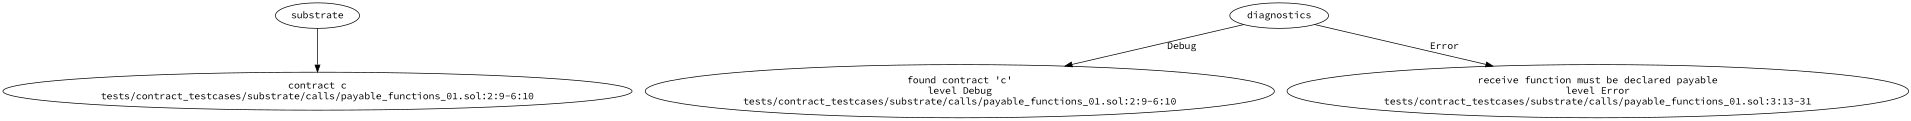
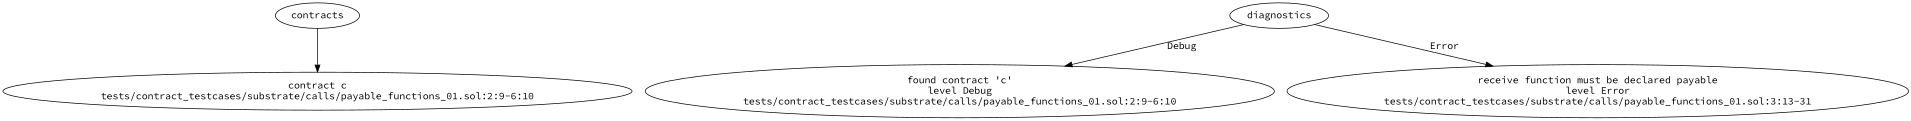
(318, 16) -> (318, 16)
